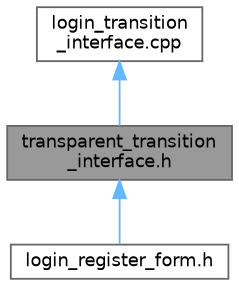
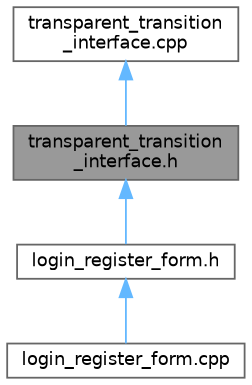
(120, 34) -> (126, 34)
none -> (126, 361)
